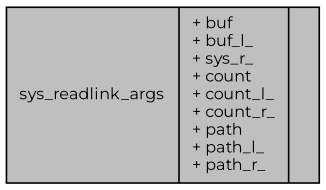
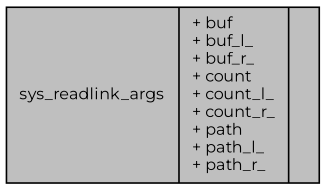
(223, 59) -> (224, 59)
